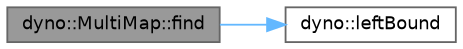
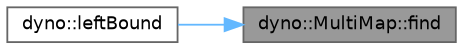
(243, 25) -> (201, 25)
